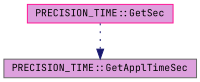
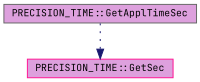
(100, 36) -> (100, 36)
